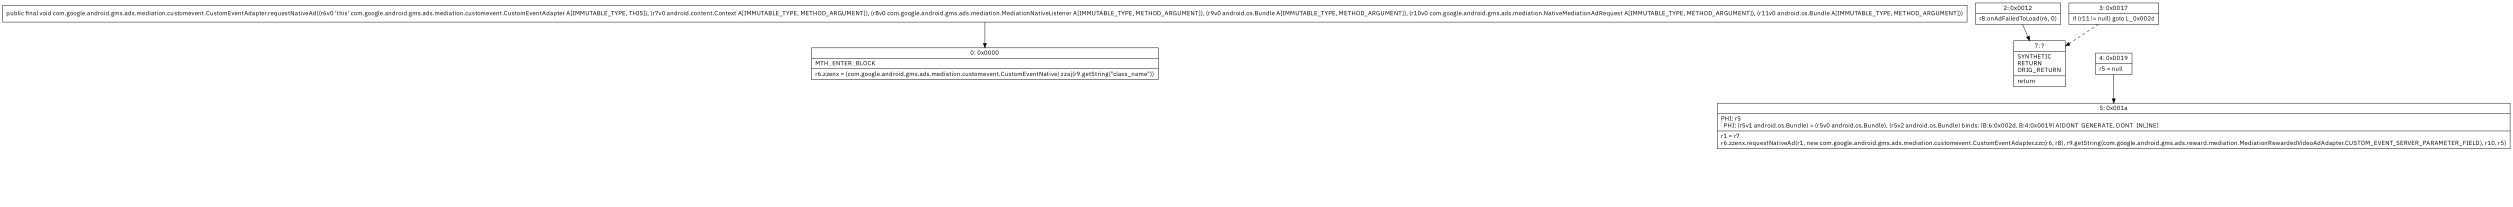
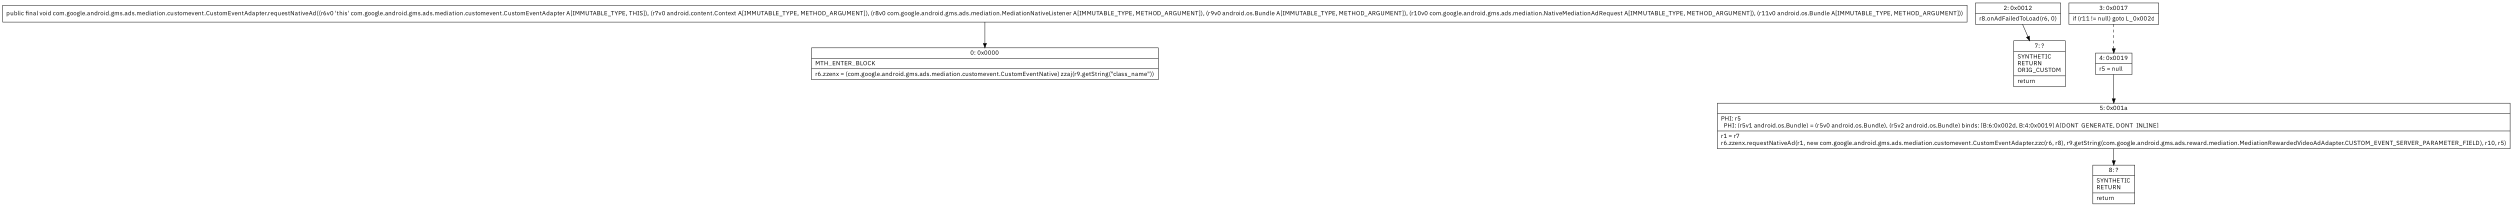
(2084, 34) -> (2114, 36)
(2040, 70) -> (2040, 70)
none -> (2114, 184)
